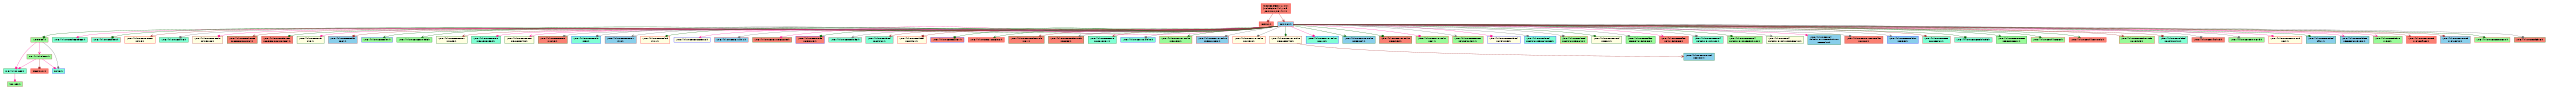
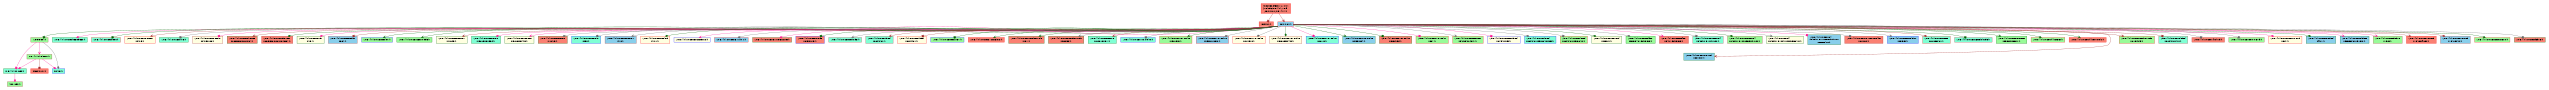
(1549, 27) -> (1549, 27)
(1159, 30) -> (1159, 30)
(947, 40) -> (947, 40)
(1489, 54) -> (2110, 41)
